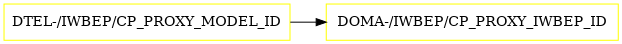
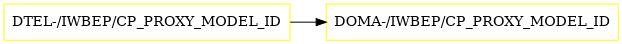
(472, 22) -> (472, 22)
